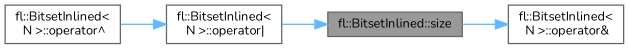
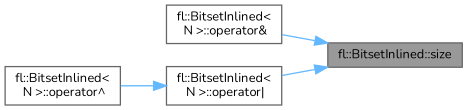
(479, 24) -> (298, 38)
